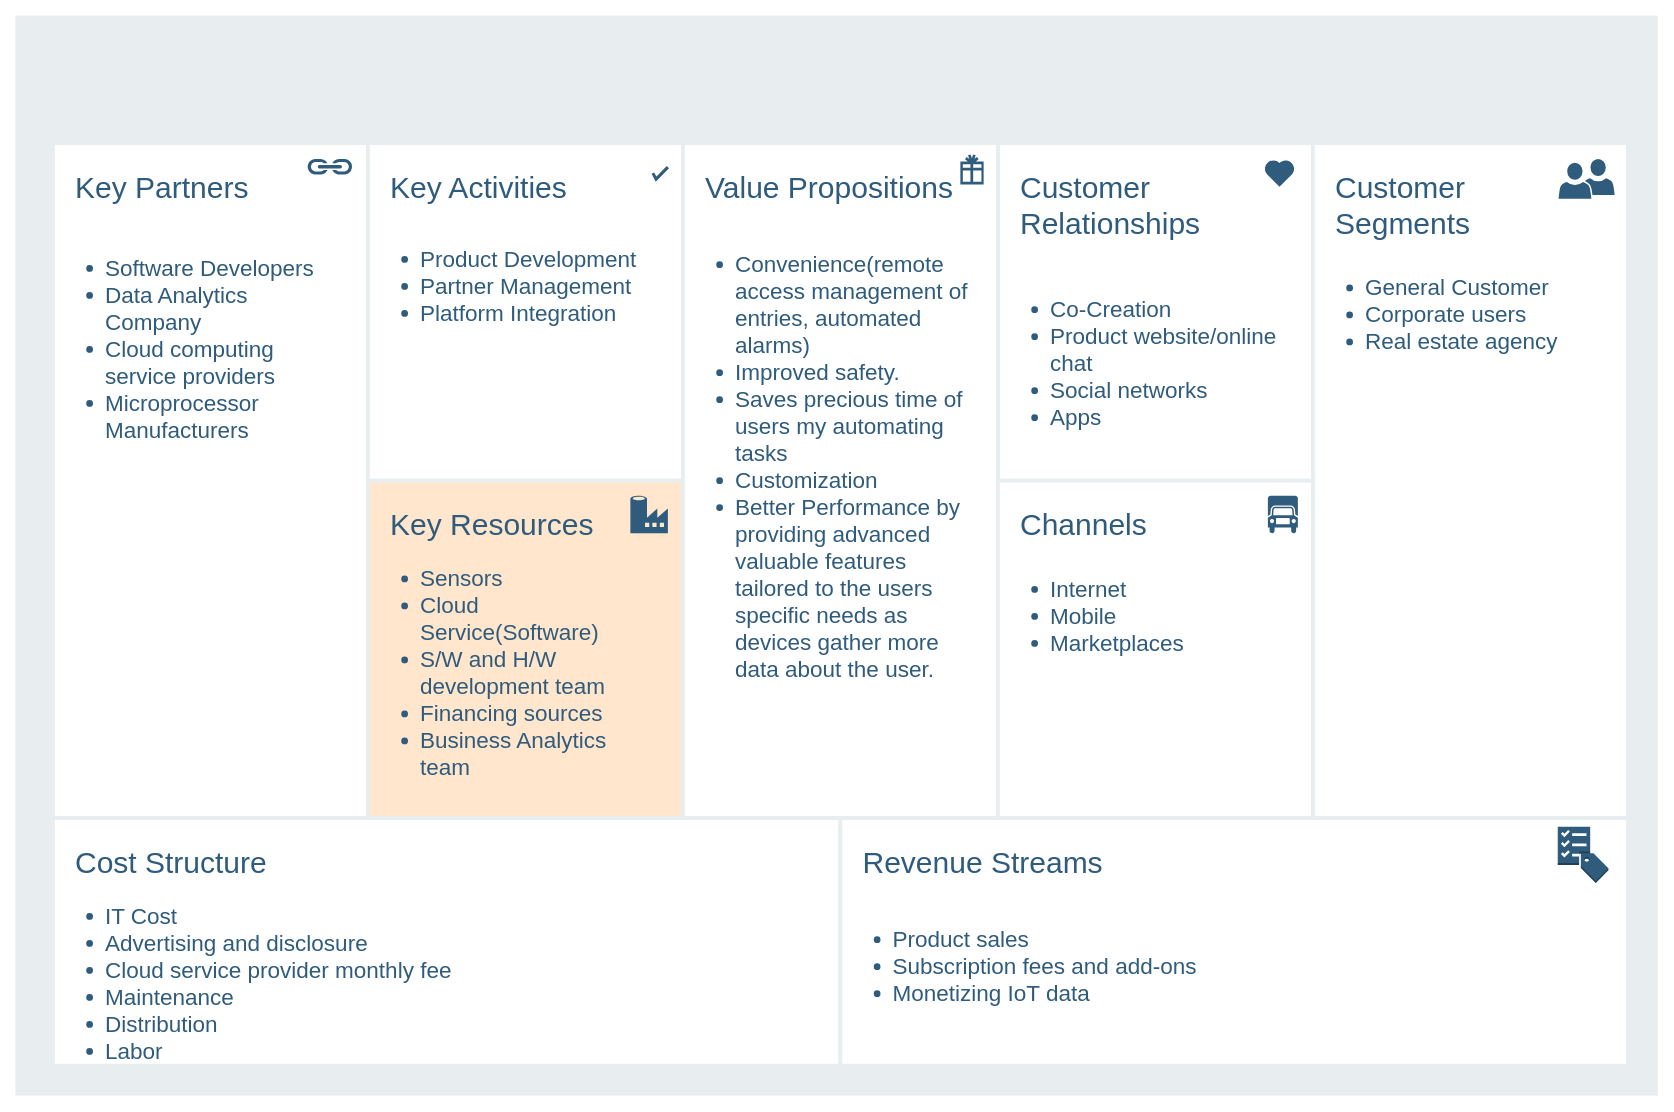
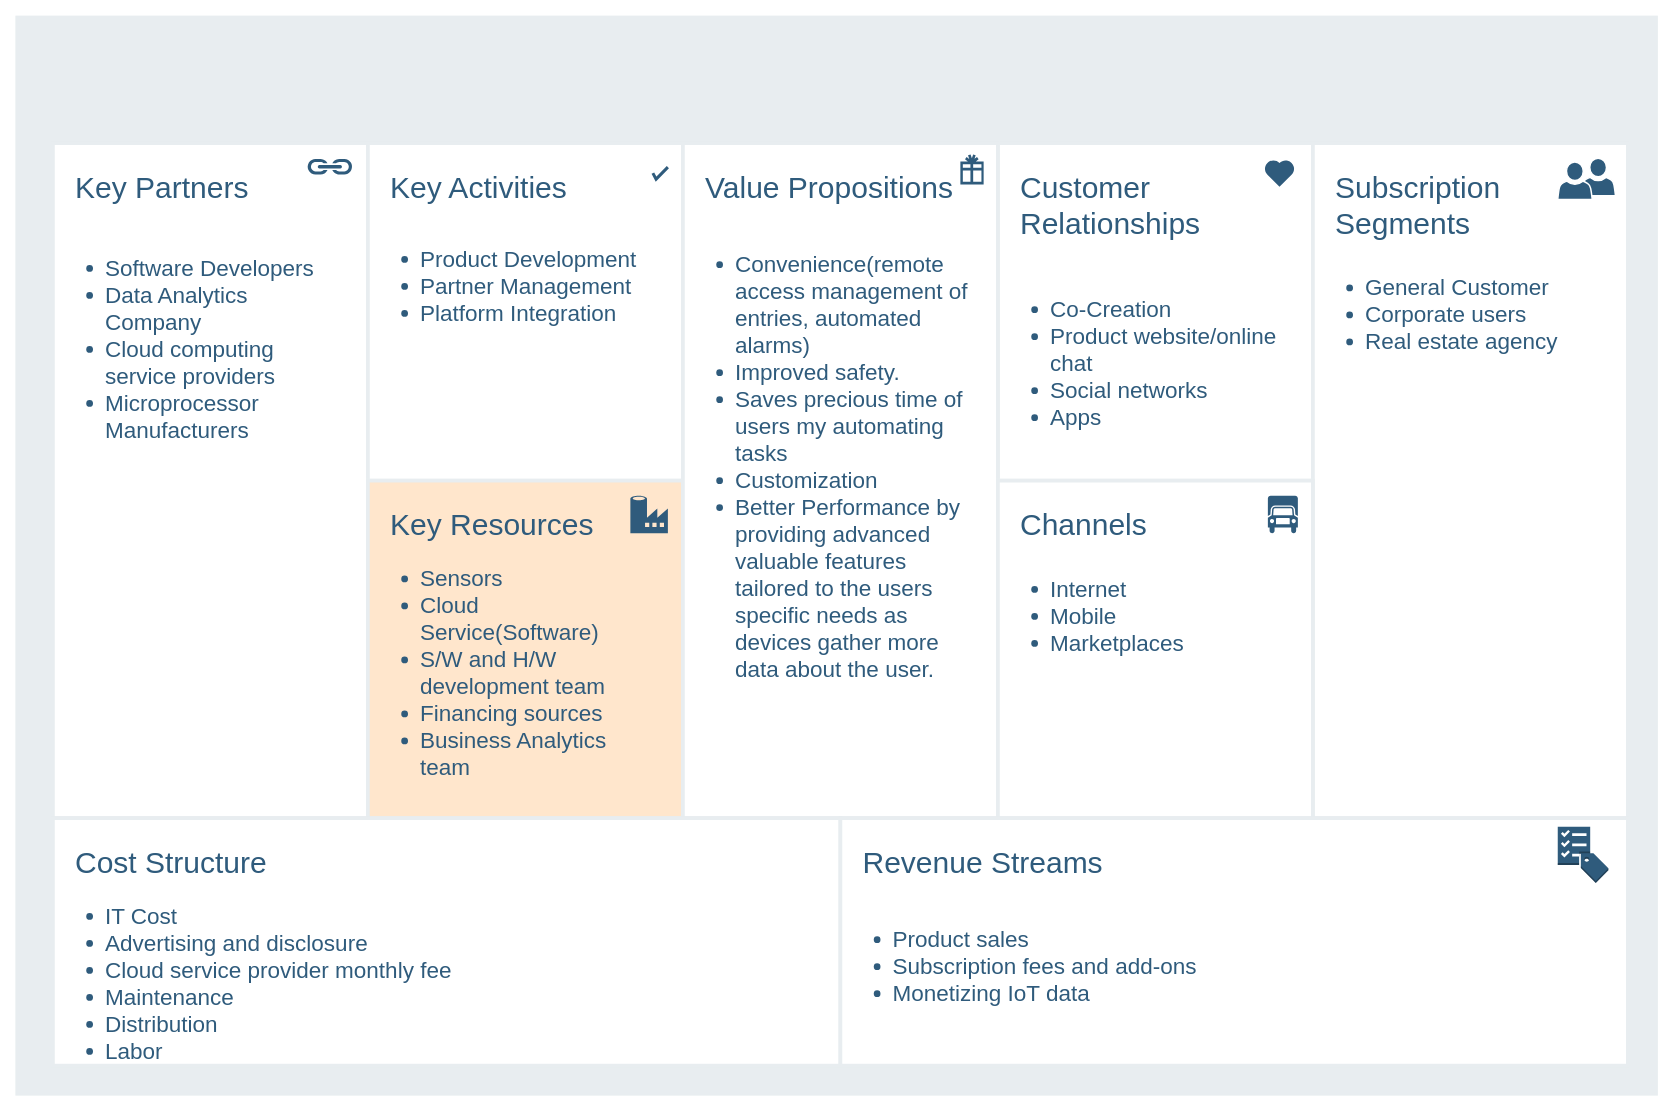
(1377, 191) -> (1385, 191)
